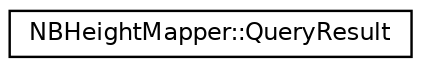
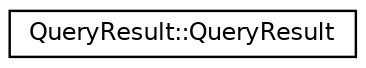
(211, 34) -> (183, 34)
